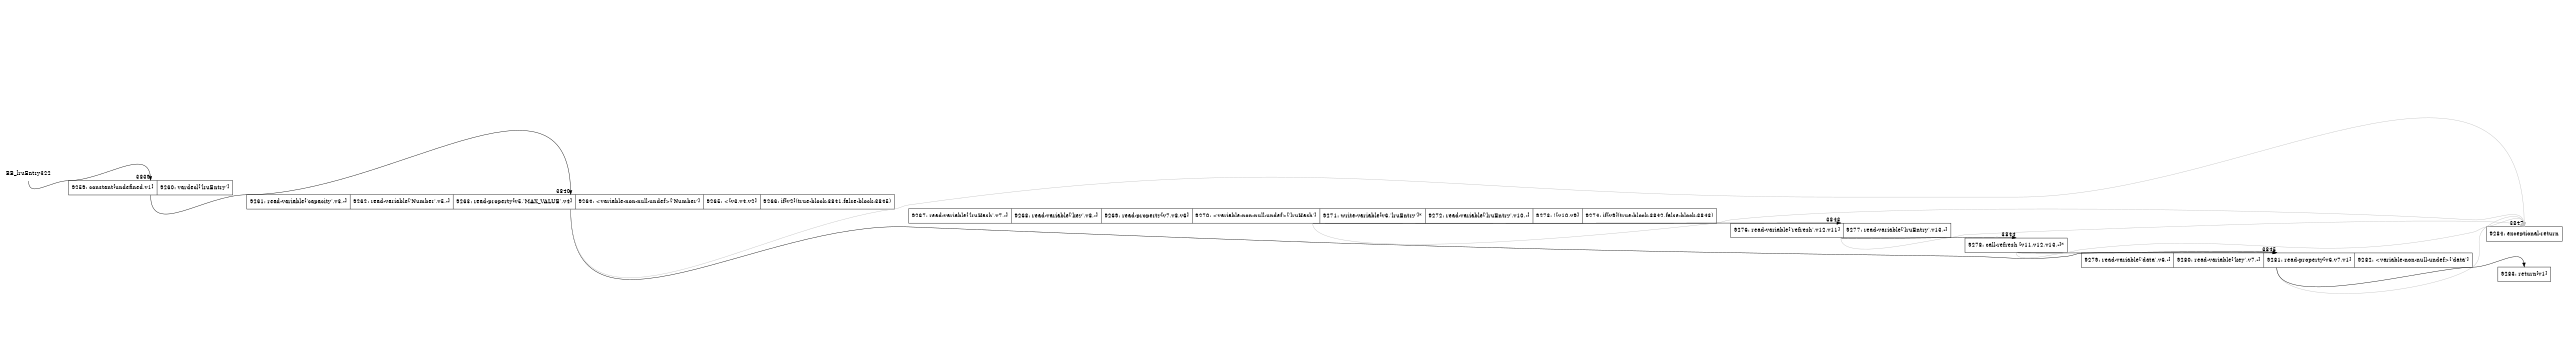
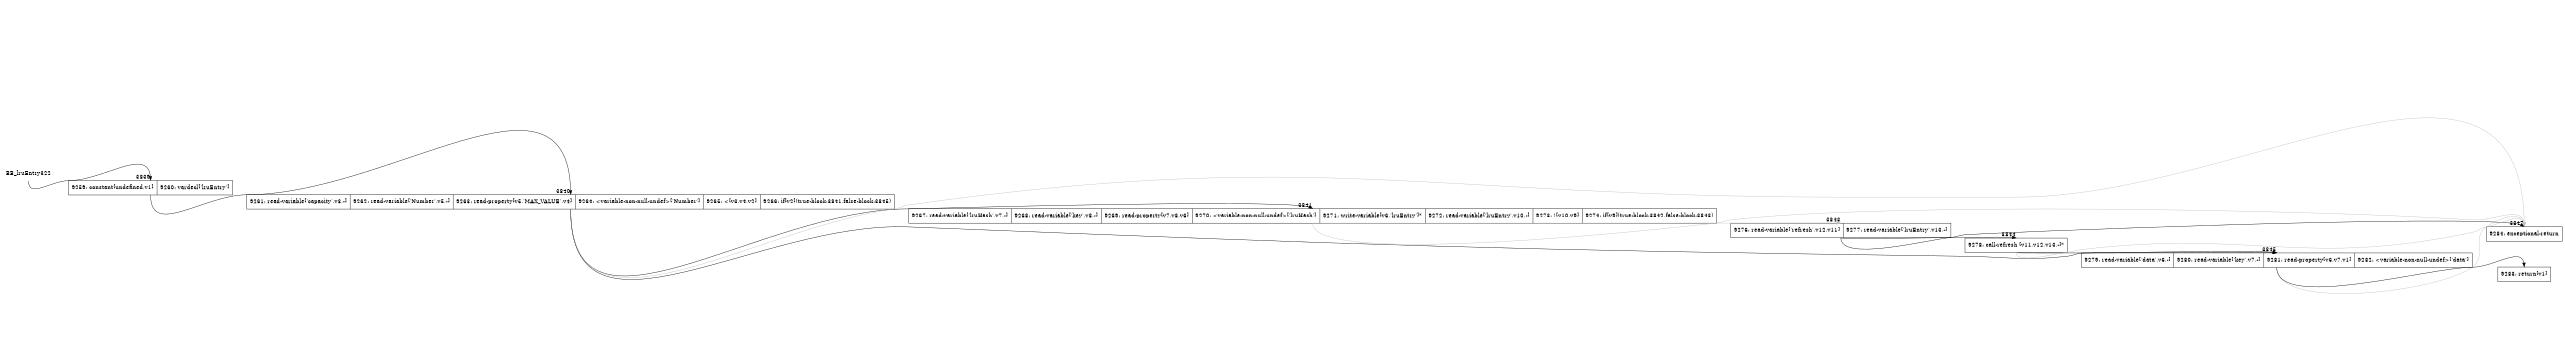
none -> (914, 209)
(1575, 223) -> (1575, 223)
(2178, 226) -> (2178, 226)
